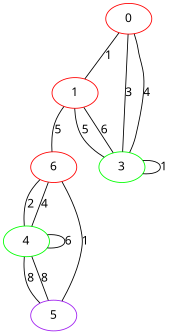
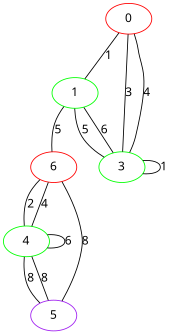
(75, 93) -> (75, 93)
(86, 241) -> (86, 241)
